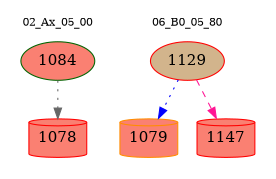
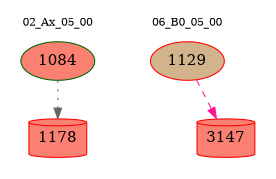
(187, 23) -> (187, 23)
(58, 138) -> (58, 138)
(149, 138) -> none
(226, 138) -> (226, 138)
